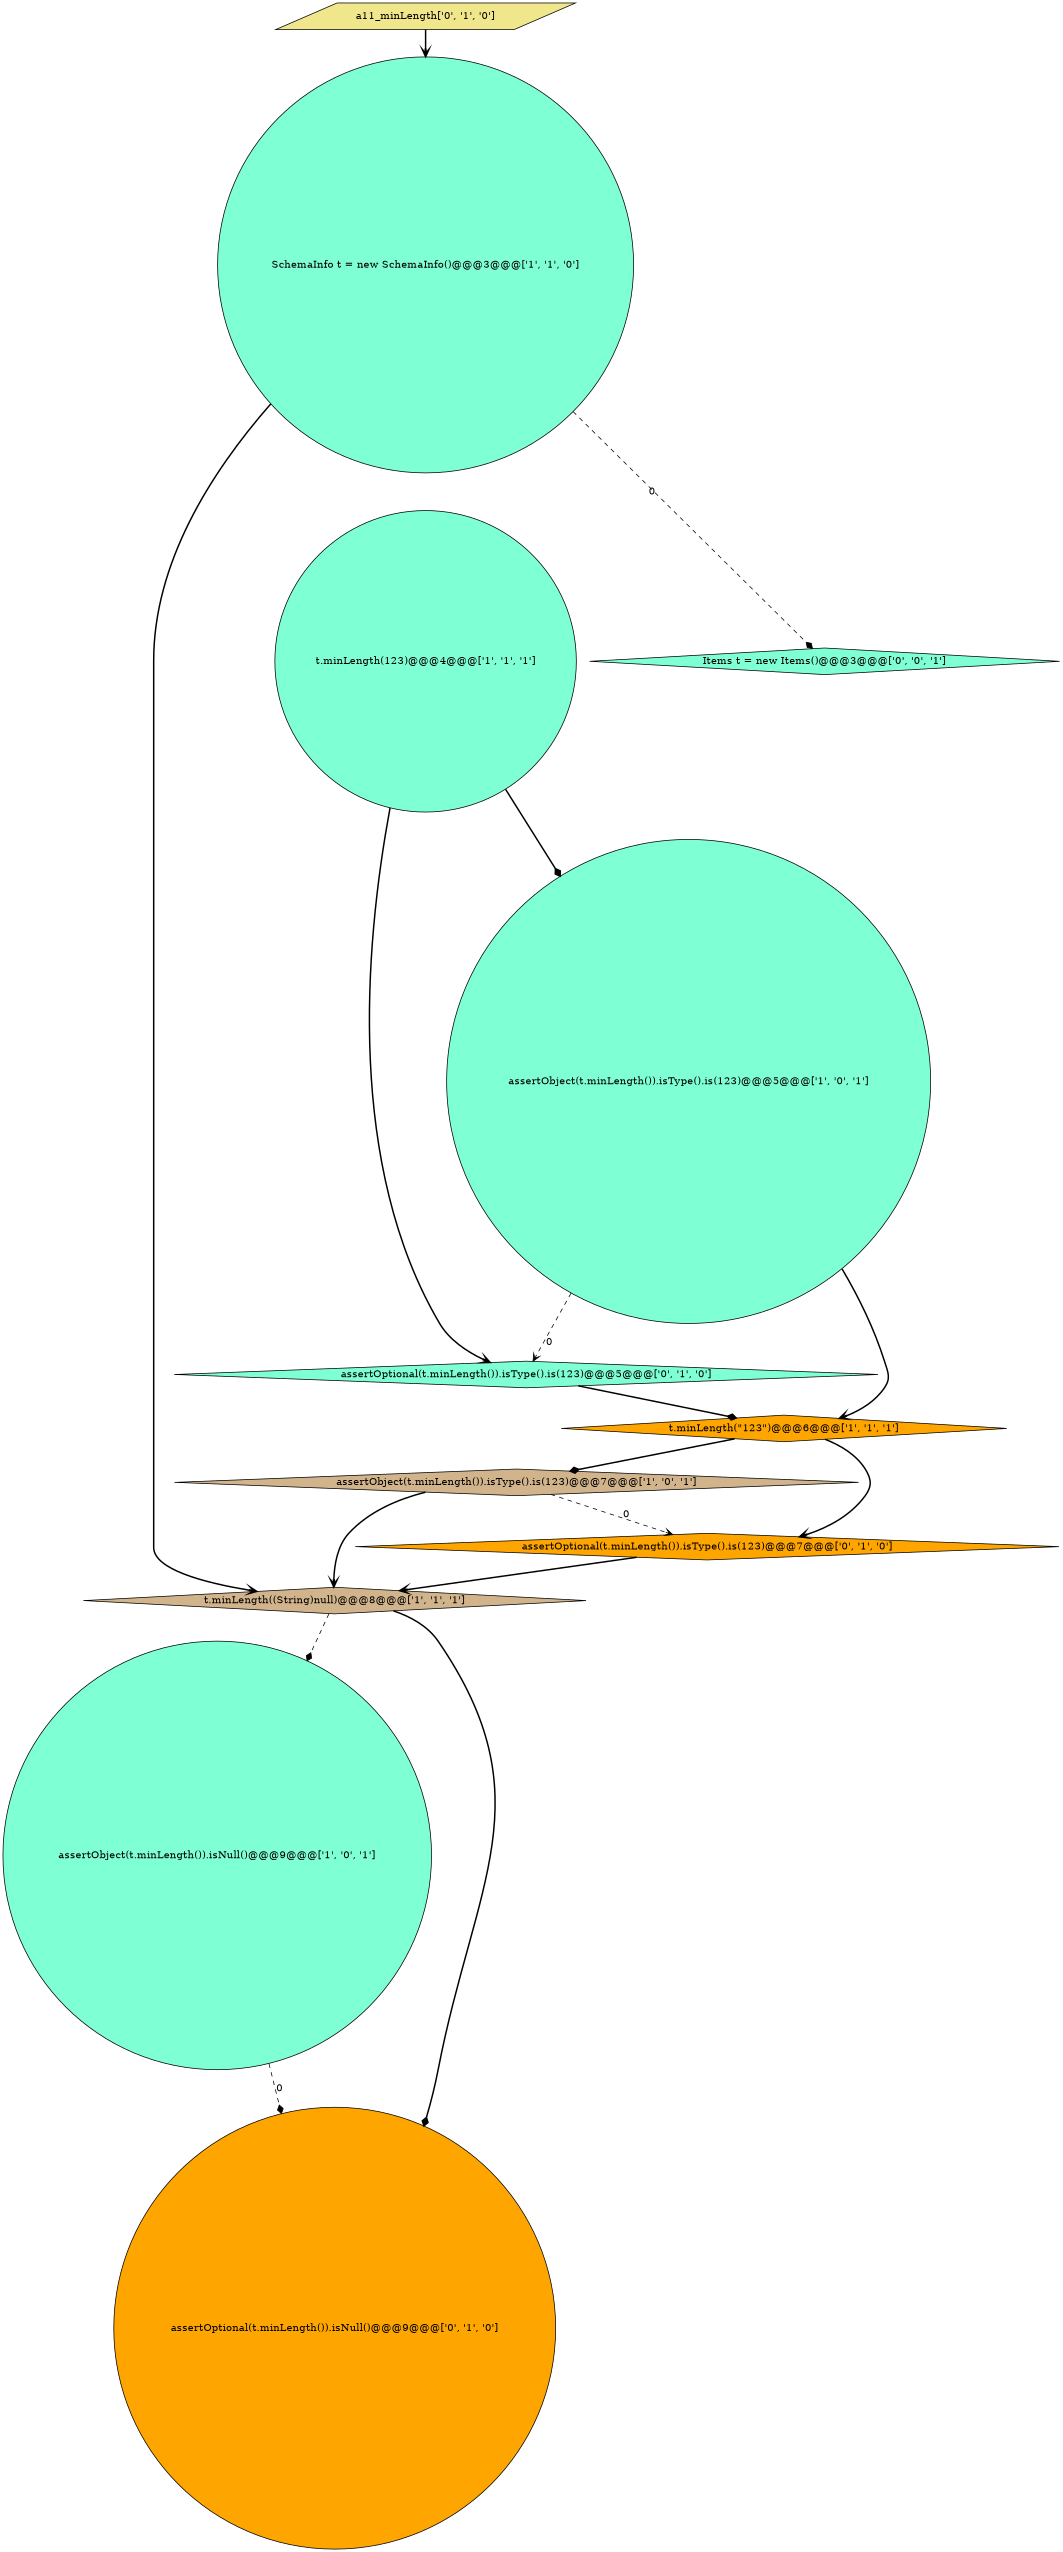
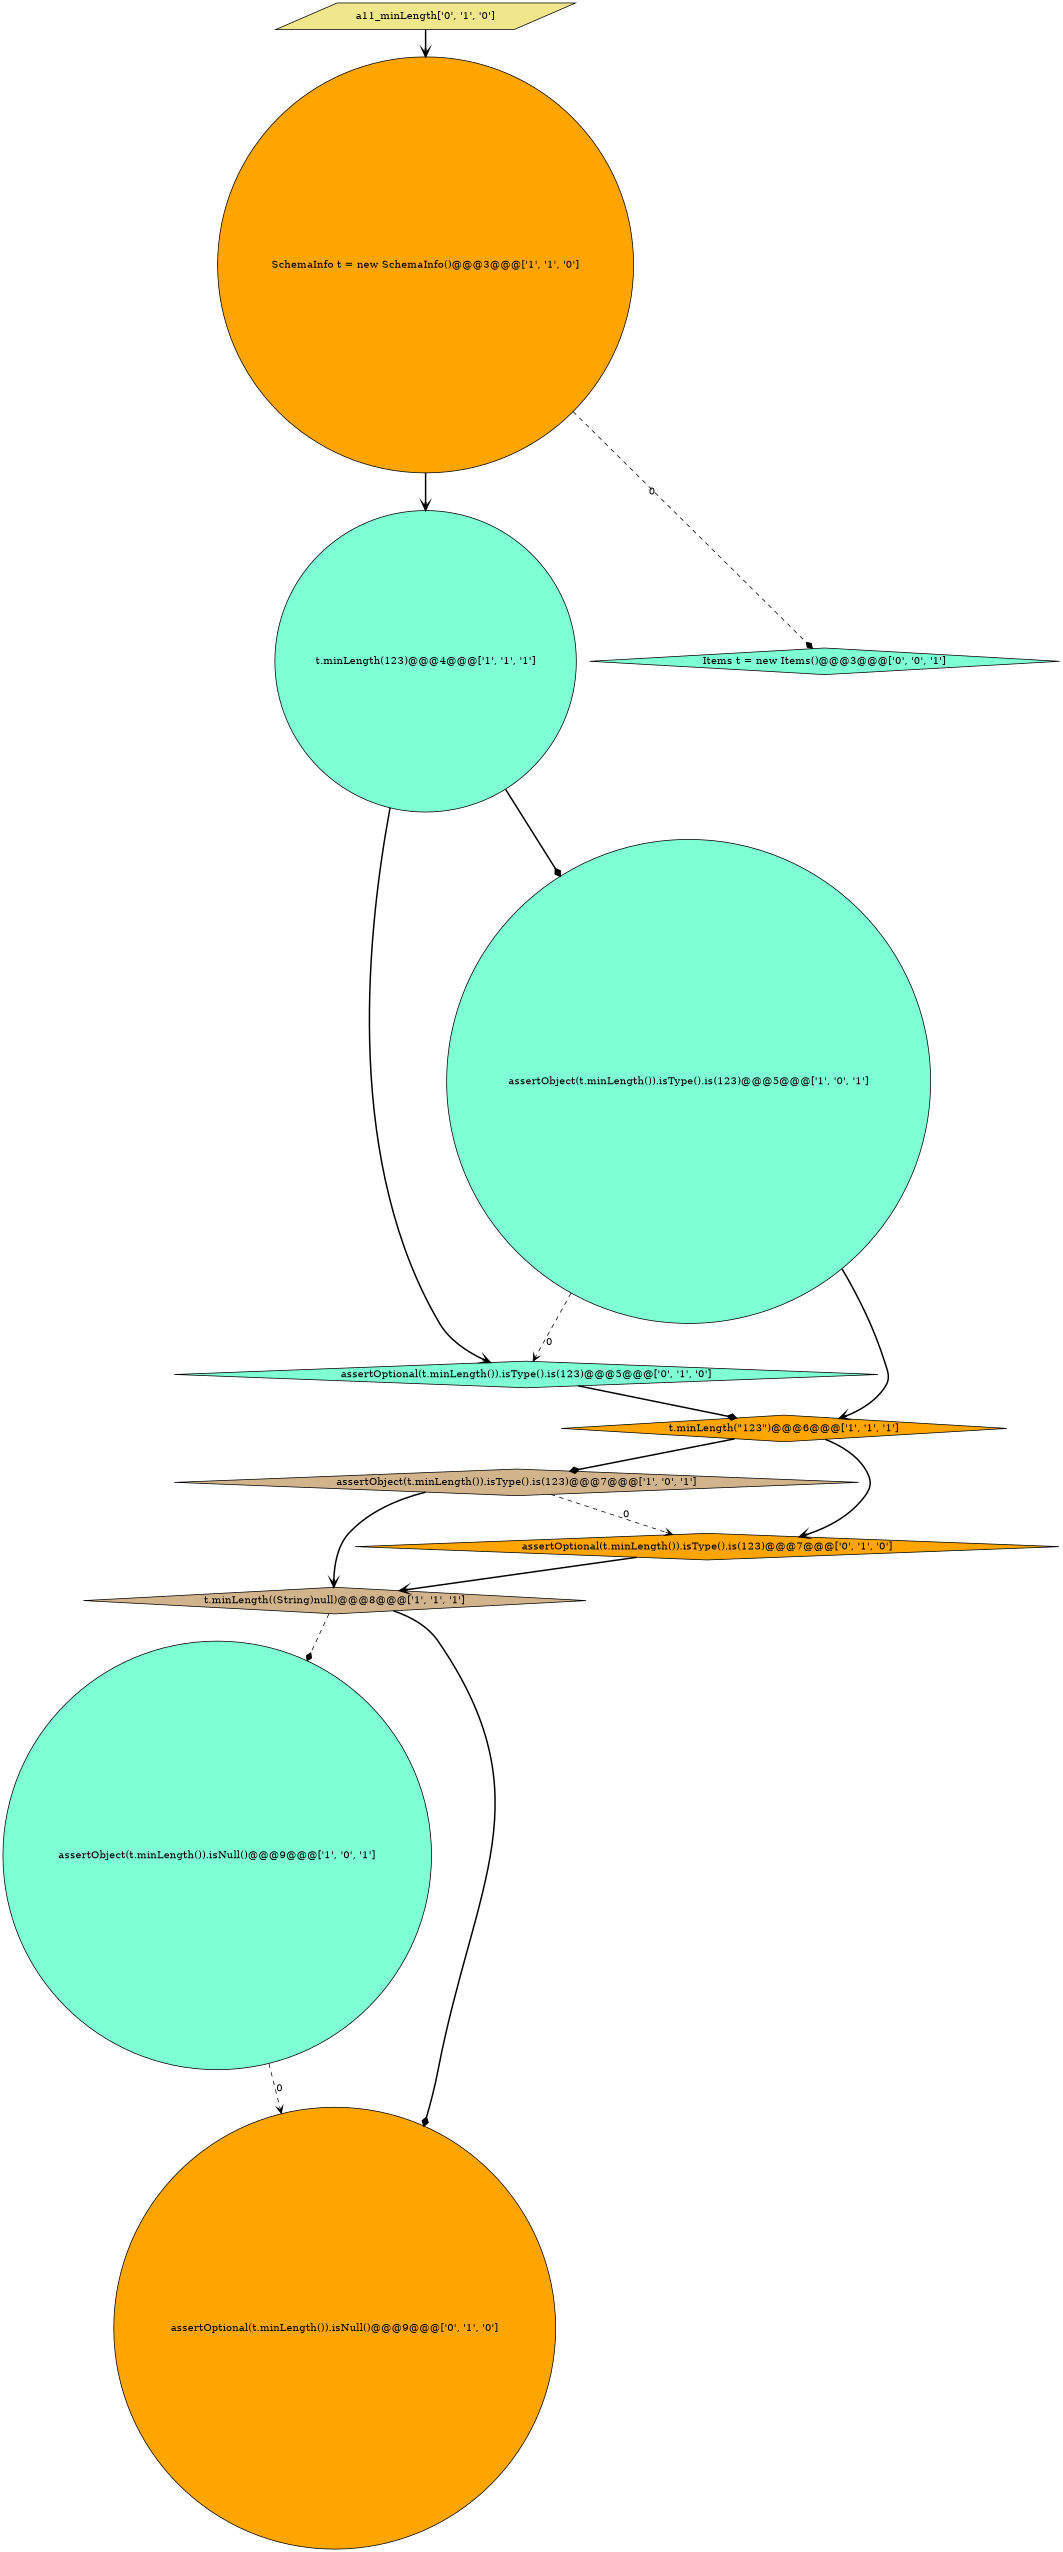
(426, 265) -> (426, 265)
(154, 1015) -> (426, 488)
(274, 2085) -> (274, 2085)
